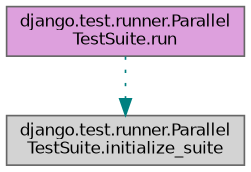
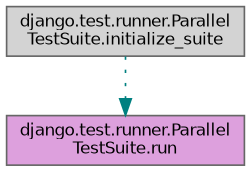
(126, 77) -> (126, 77)
